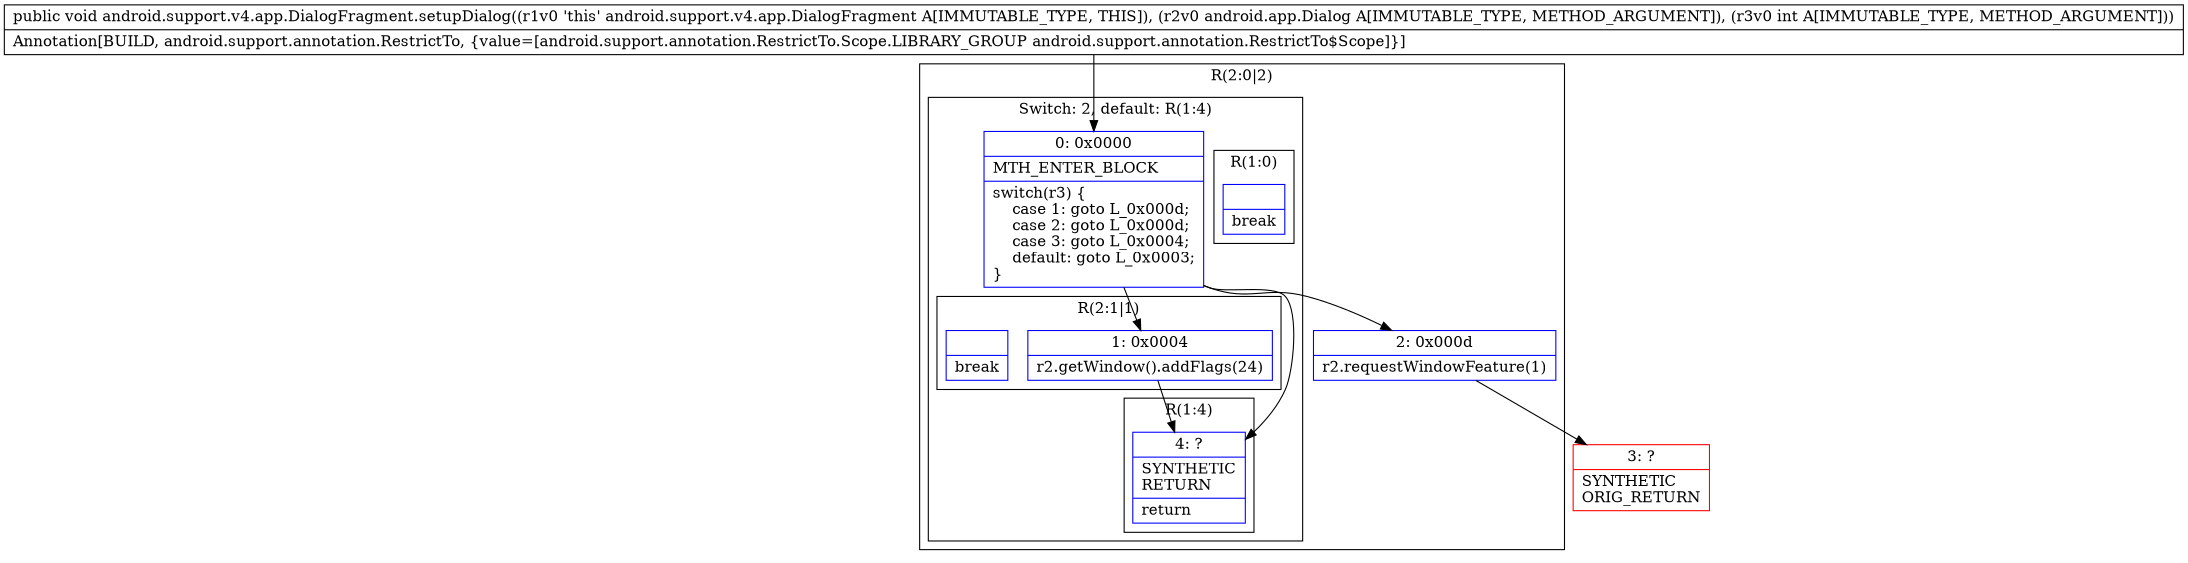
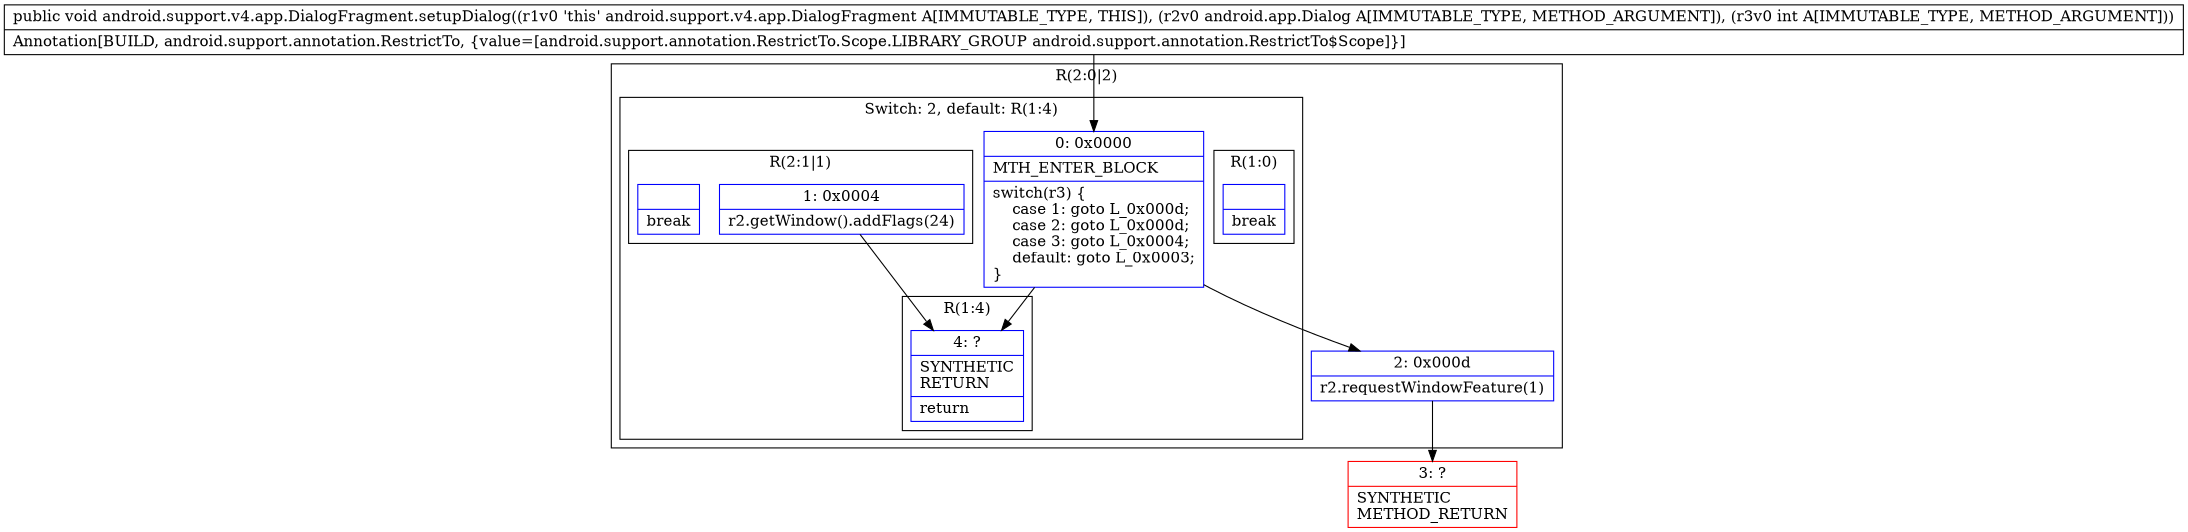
(1130, 304) -> none
(1641, 498) -> (1432, 514)
